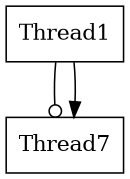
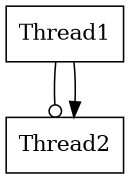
(65, 145) -> (65, 145)
